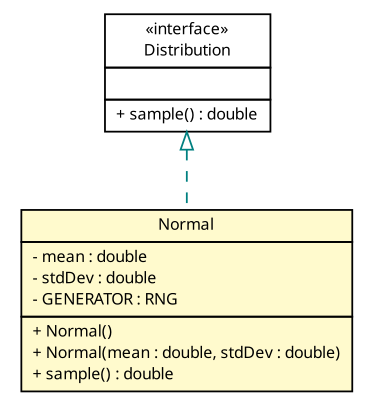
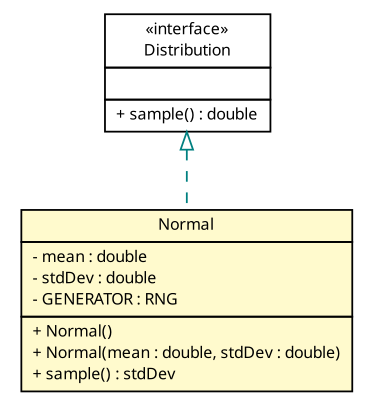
(104, 375) -> (104, 375)
